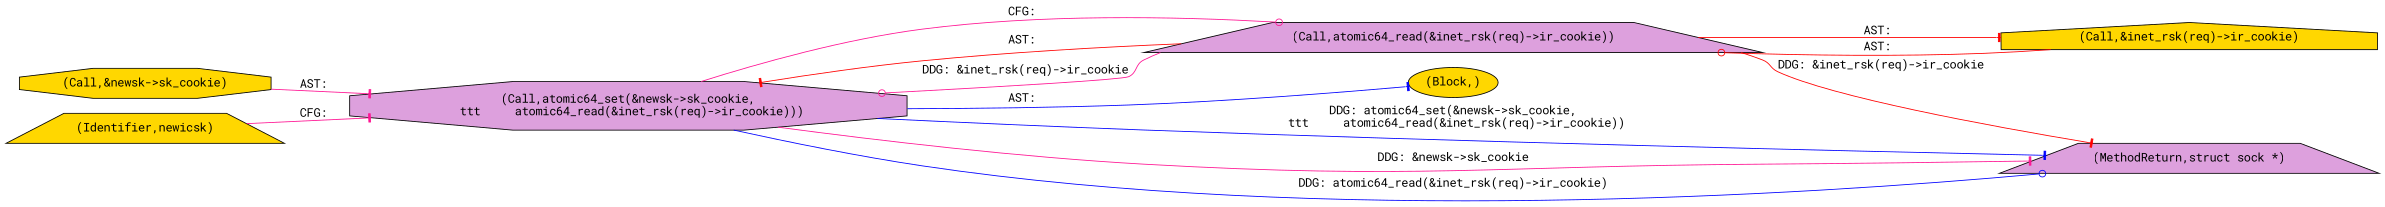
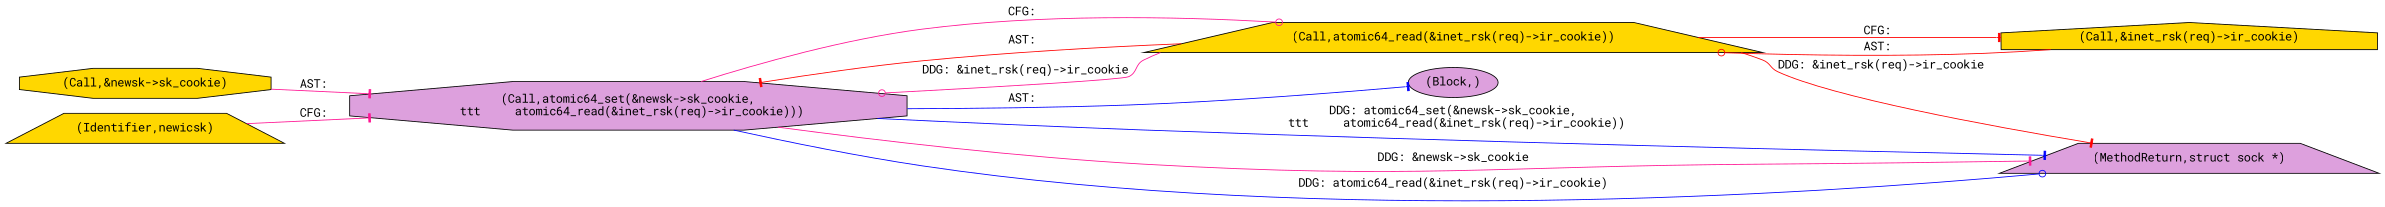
(1881, 31) -> (1881, 31)
(1453, 38) -> (1453, 38)
(1453, 82) -> (1453, 82)
